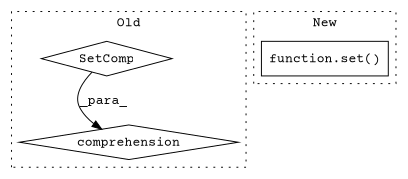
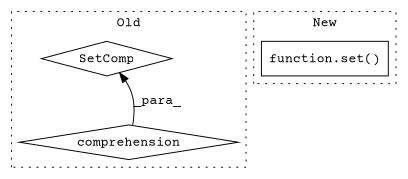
(78, 99) -> (134, 102)
